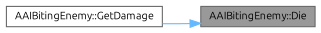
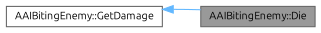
(176, 24) -> (187, 9)
